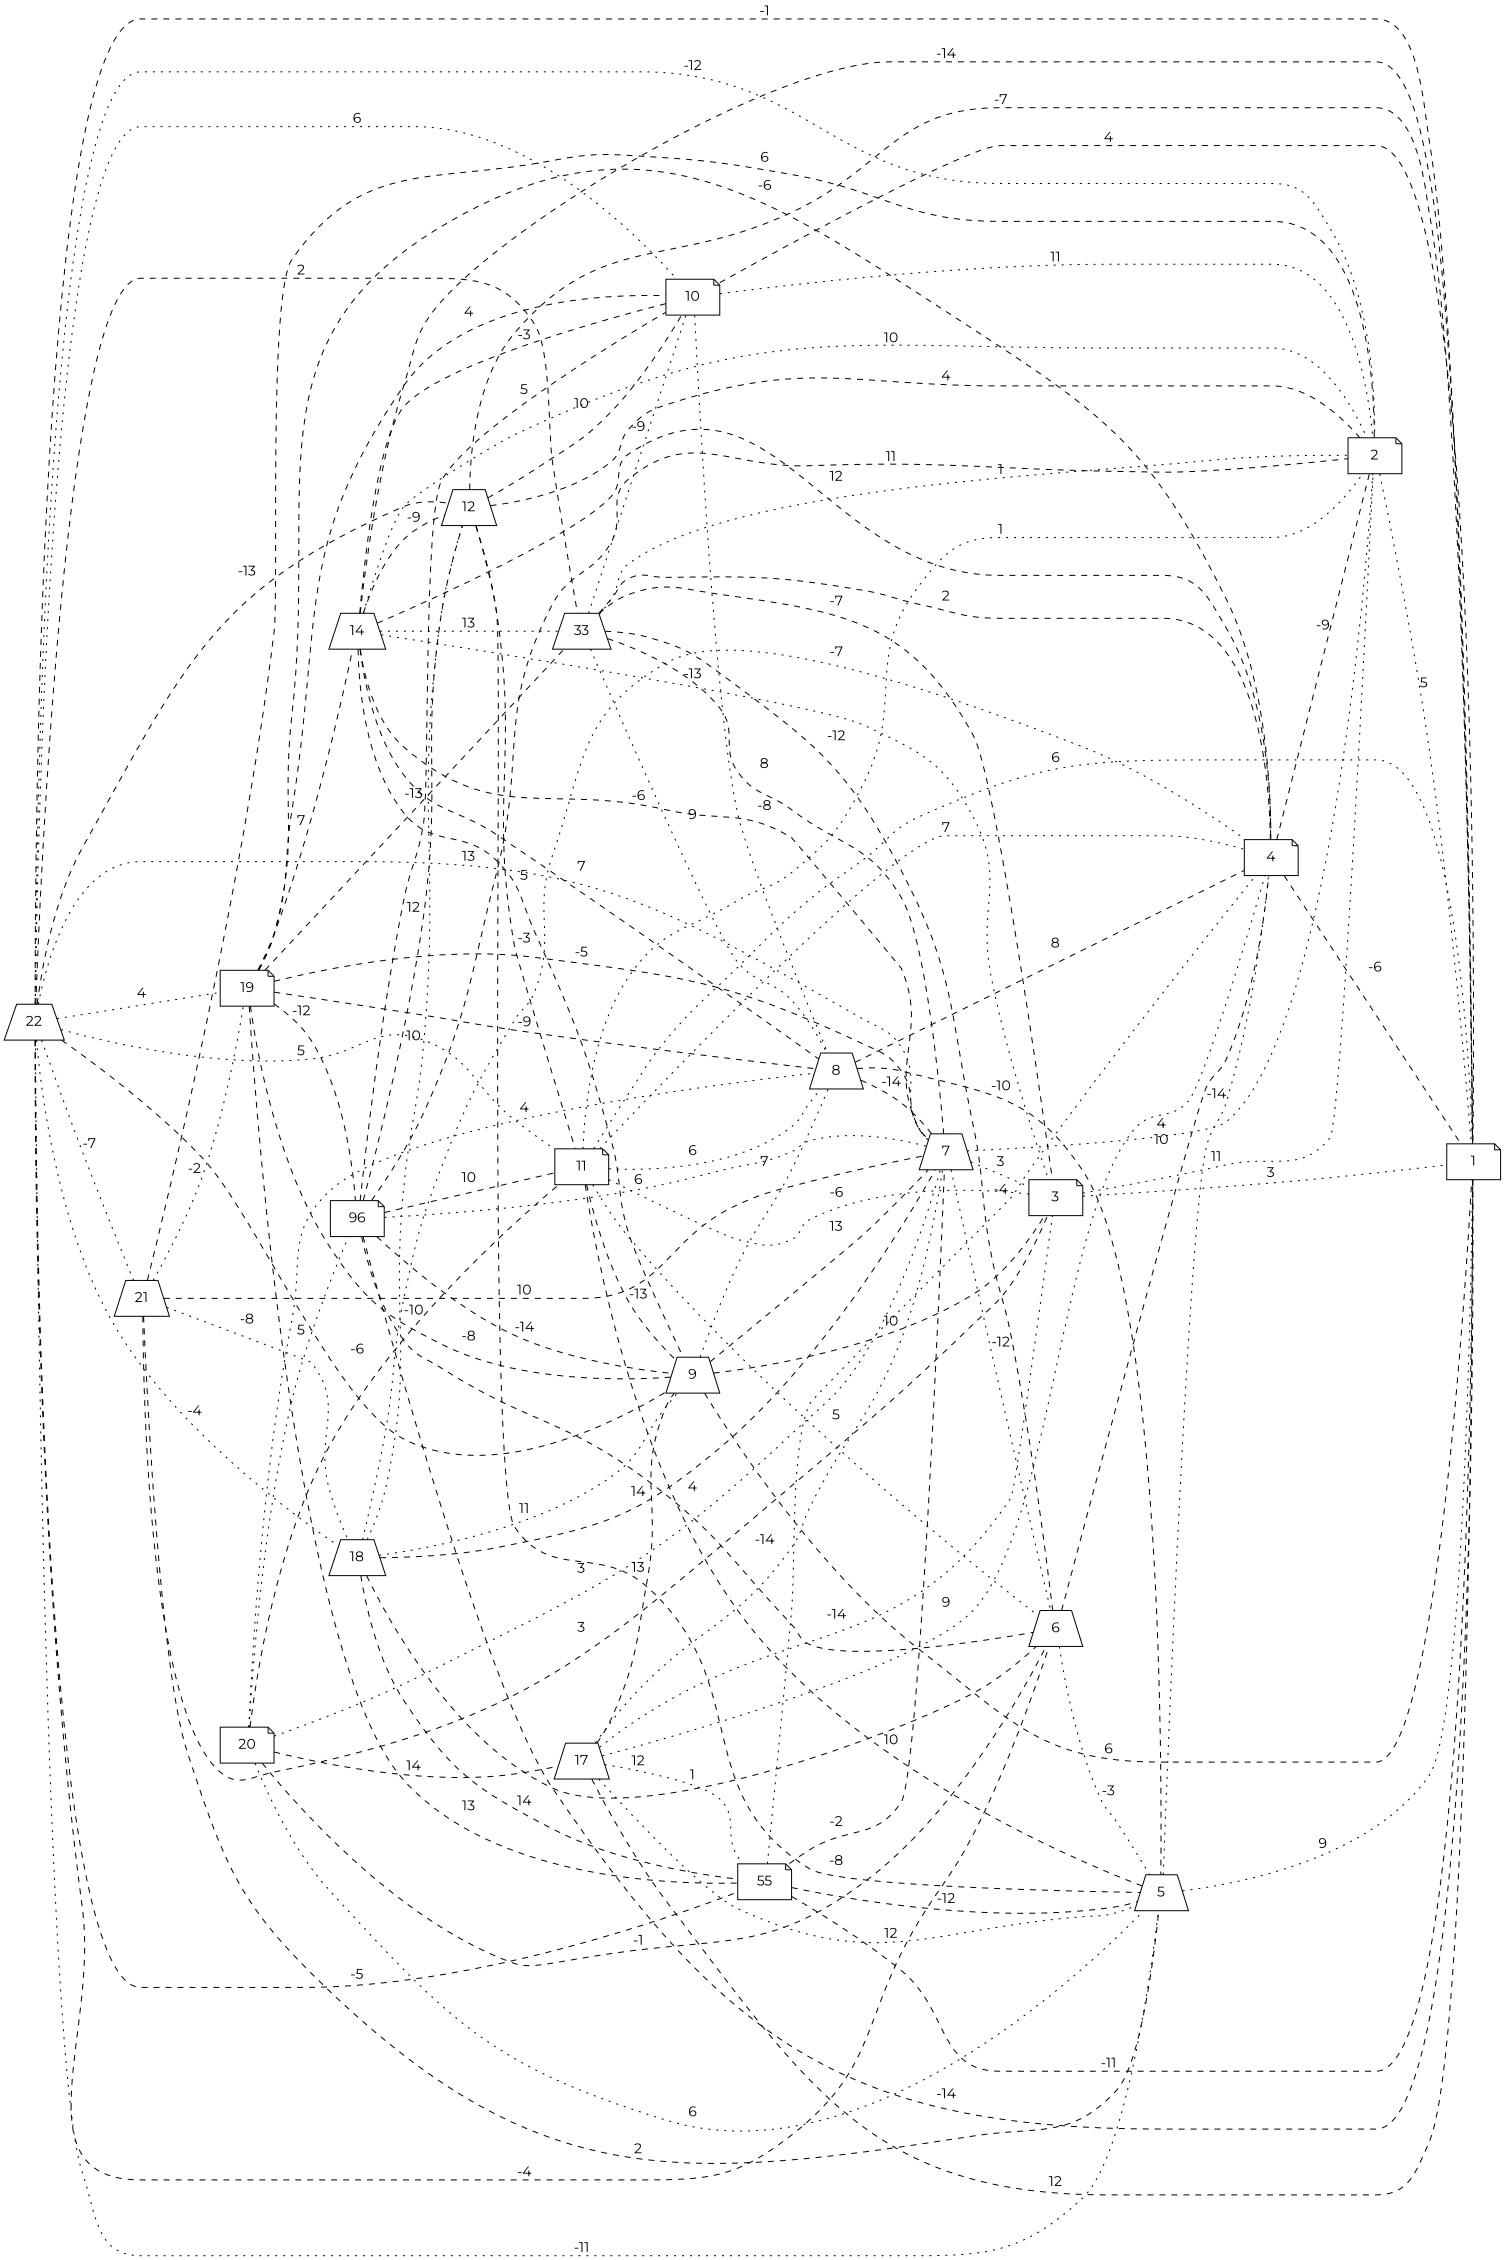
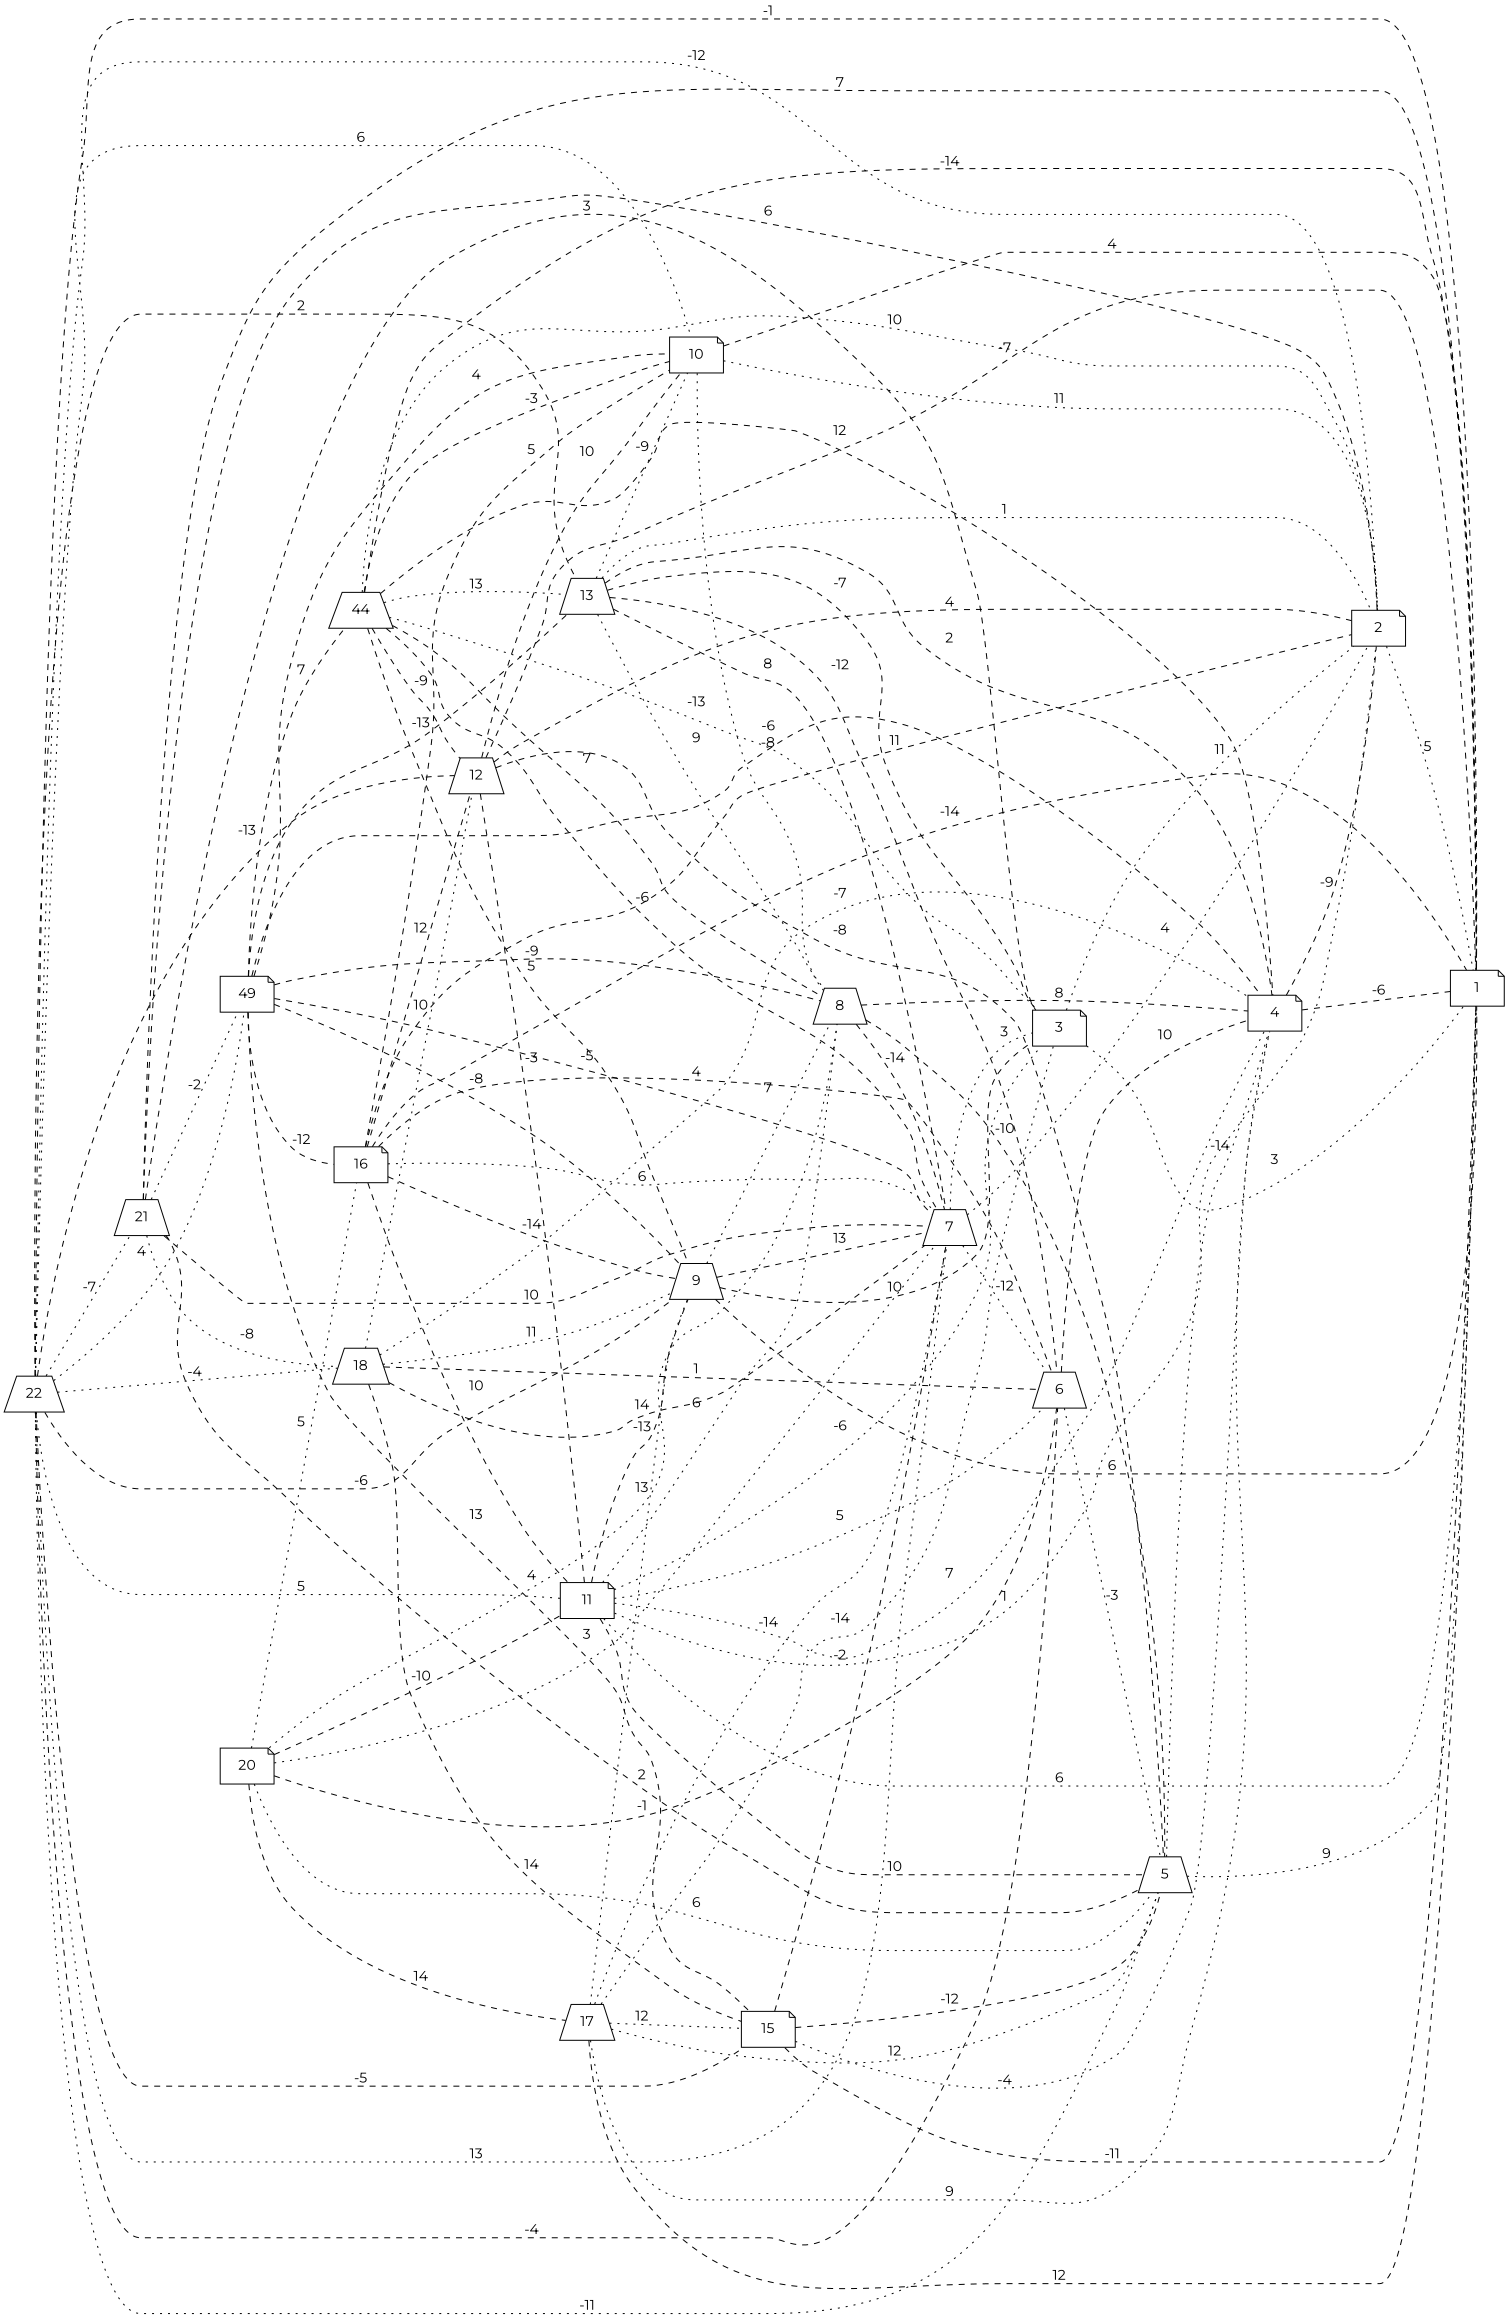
none -> (777, 90)
(357, 631) -> (361, 610)
(582, 631) -> (587, 596)
(247, 988) -> (247, 994)
(357, 1219) -> (361, 1165)
(649, 1571) -> (629, 1668)
(765, 1882) -> (768, 2029)
